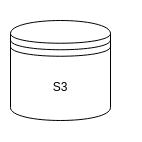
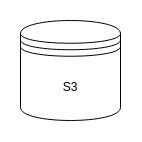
(61, 71) -> (71, 71)
